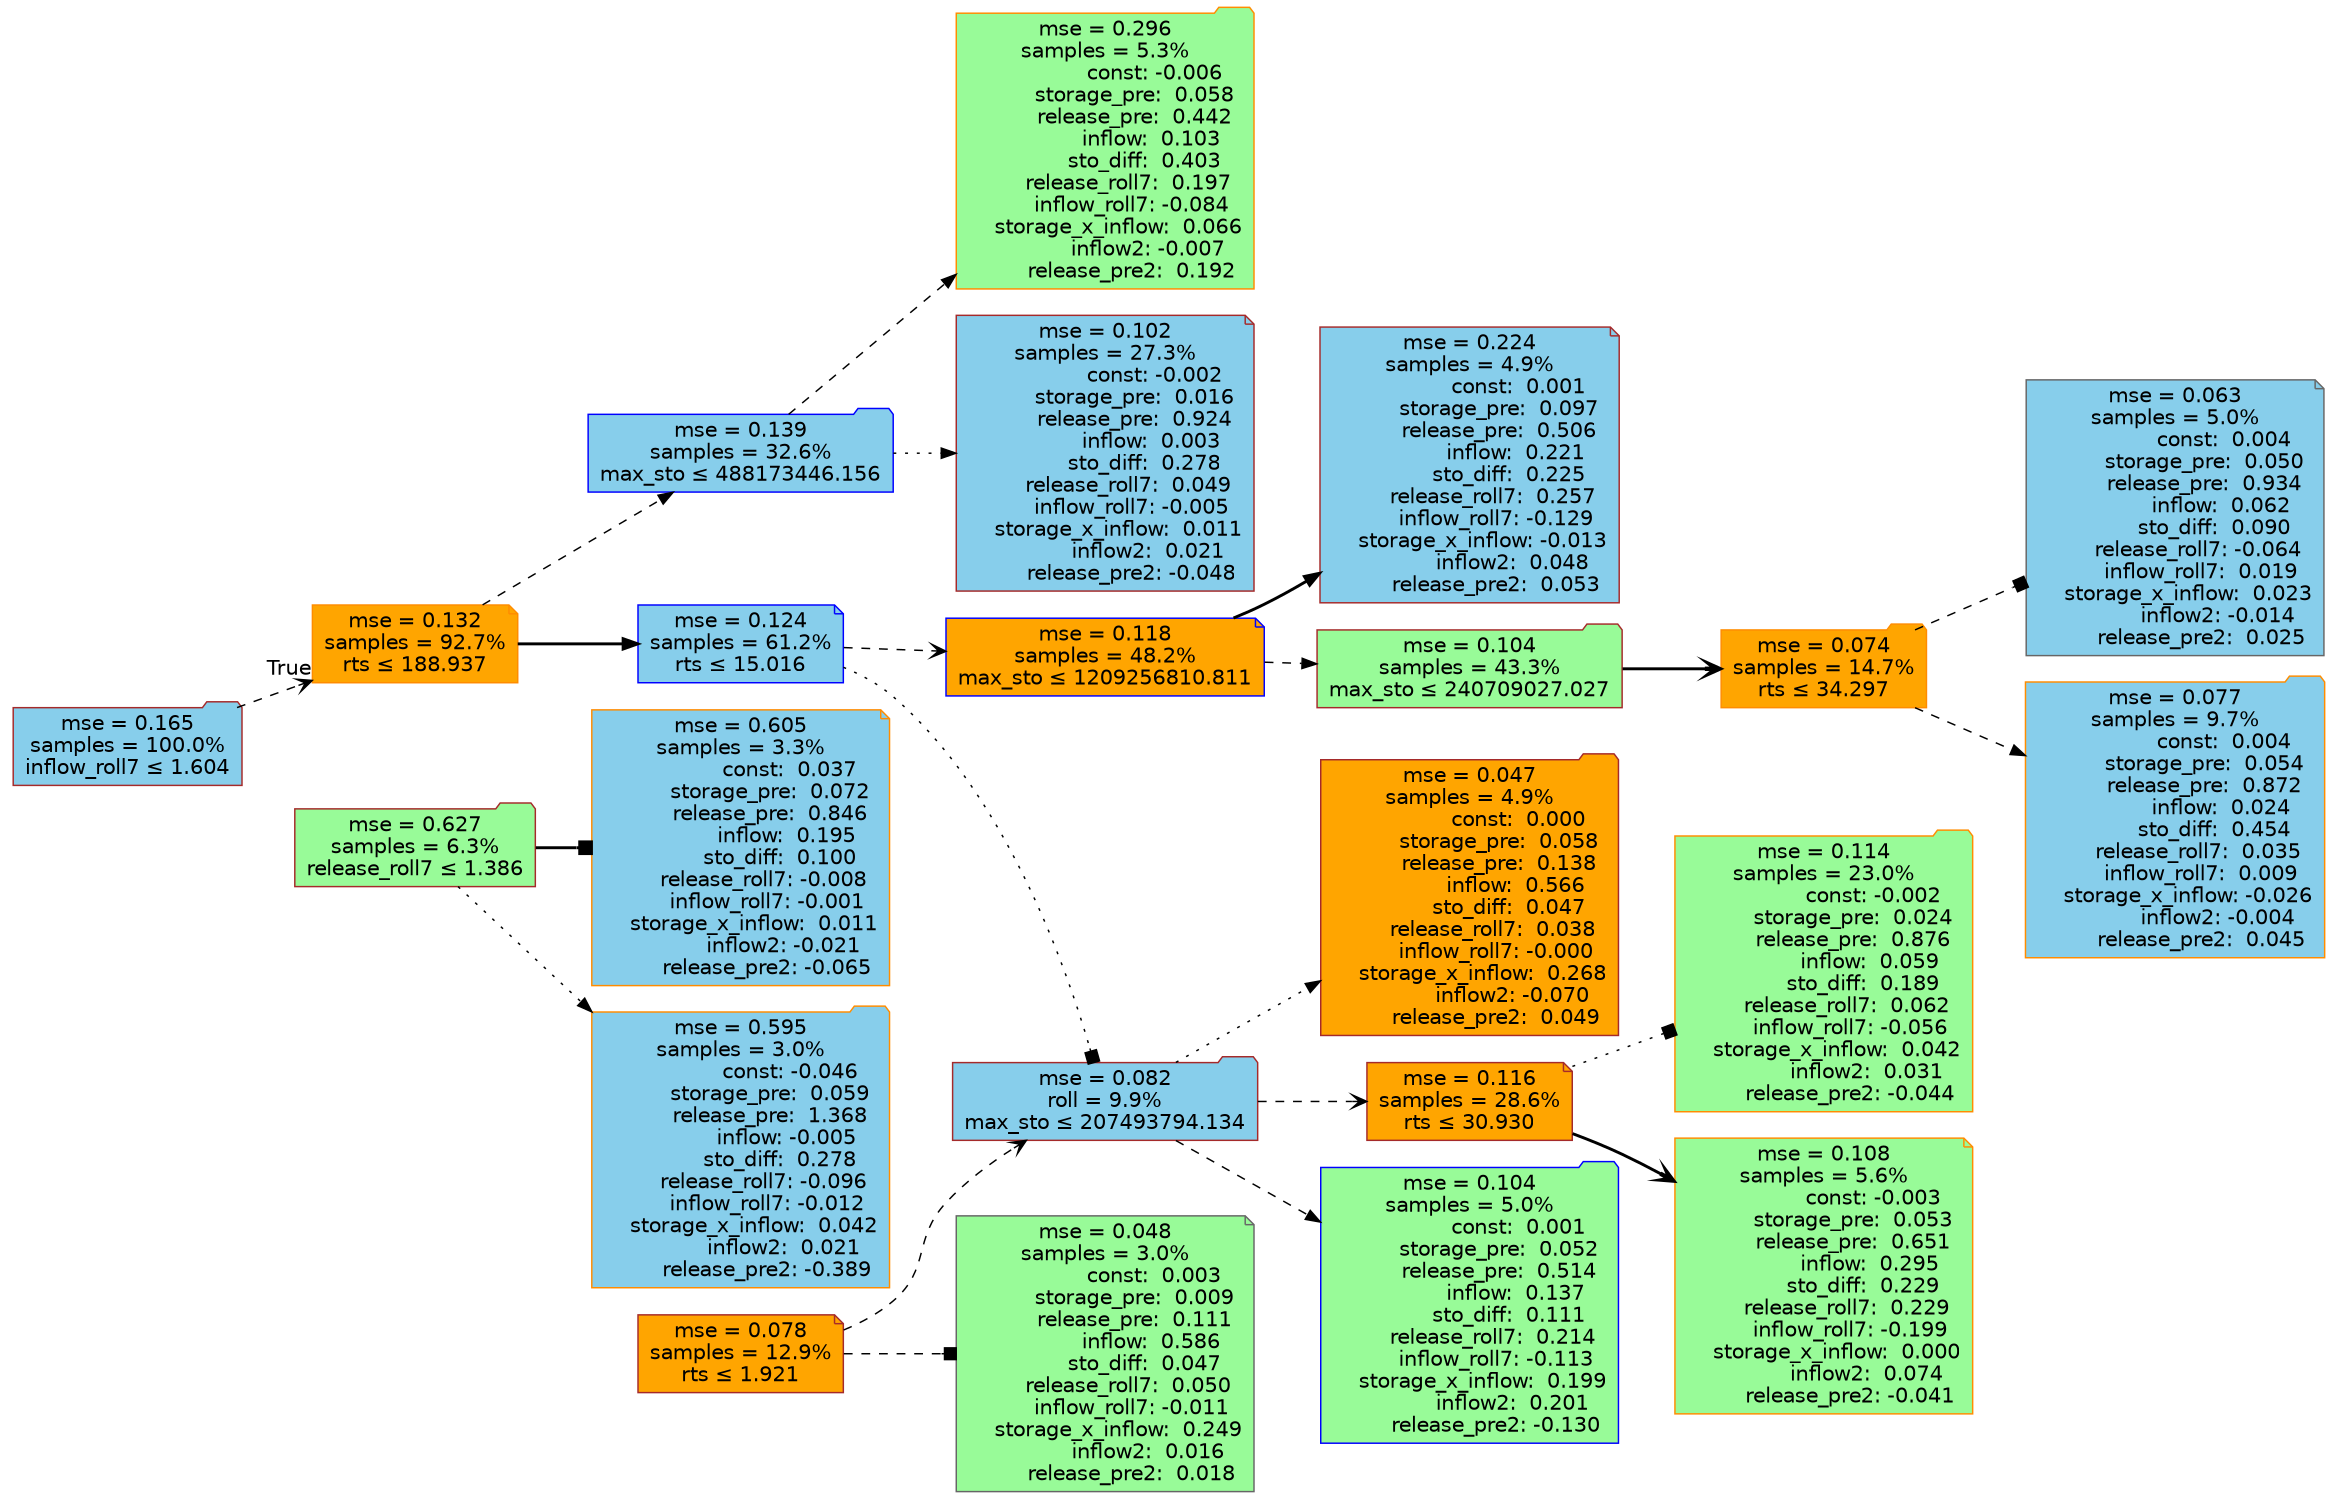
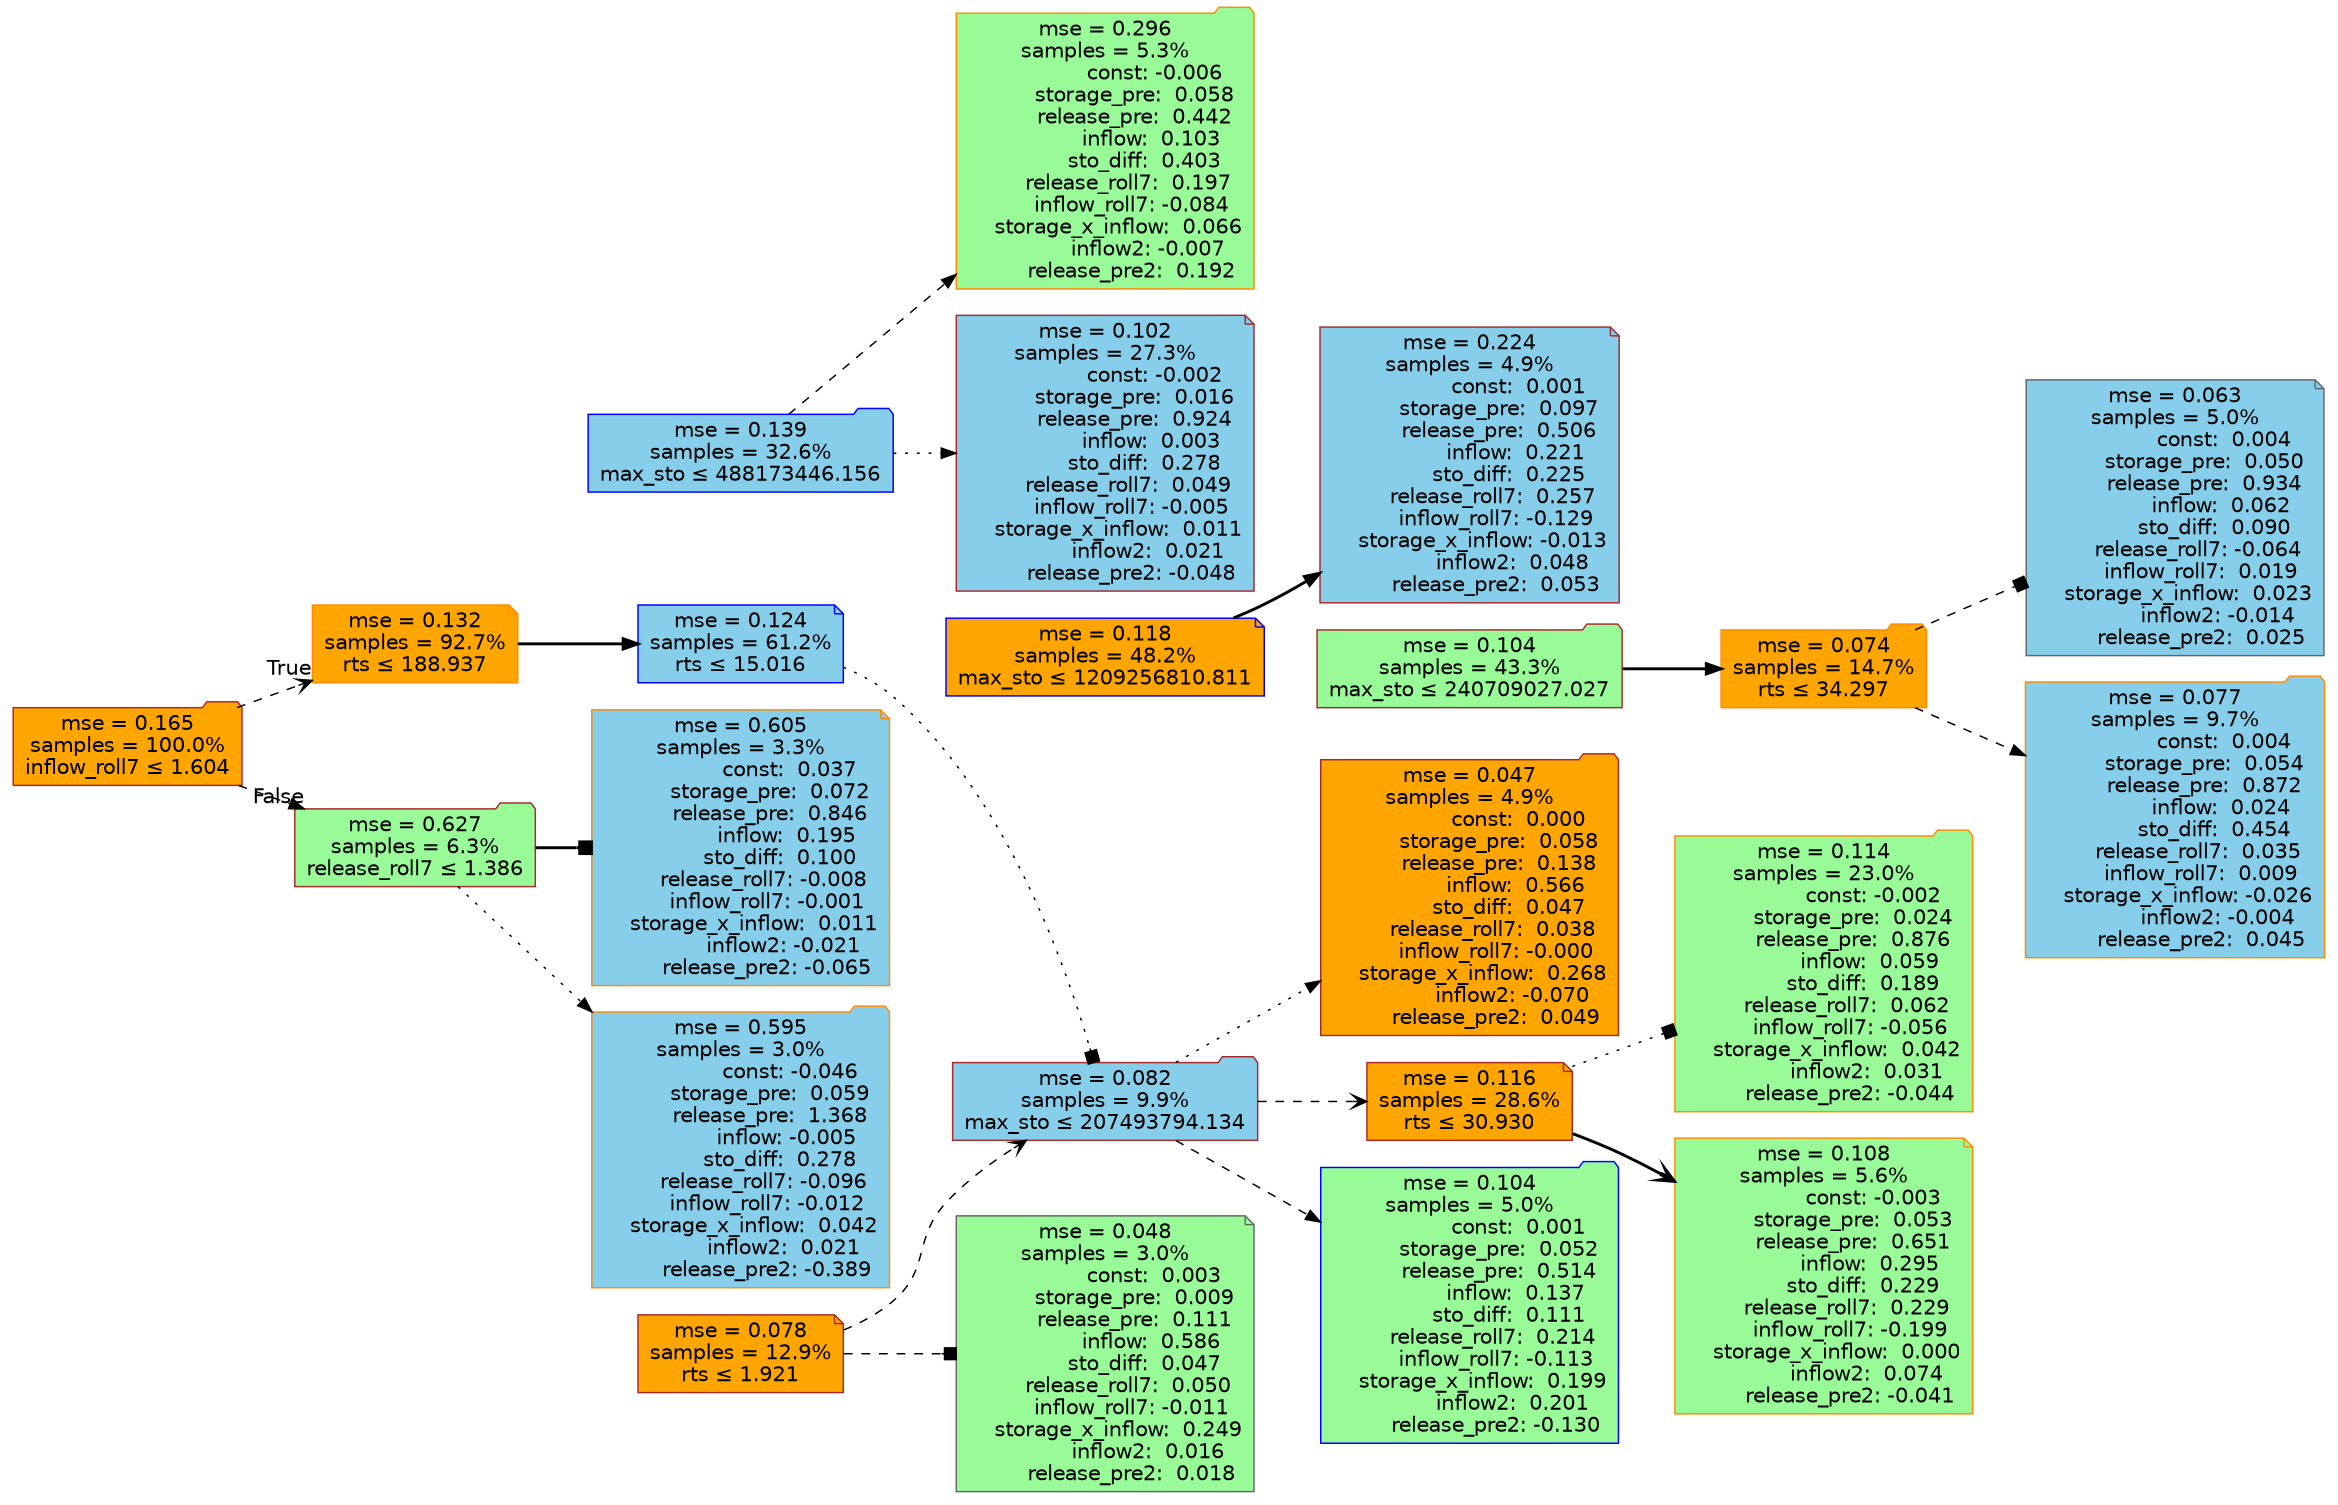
(572, 552) -> none
(888, 649) -> none
(1283, 663) -> none
(1664, 669) -> (1664, 669)
(128, 747) -> (128, 747)
none -> (264, 795)
(1105, 1101) -> (1105, 1101)
